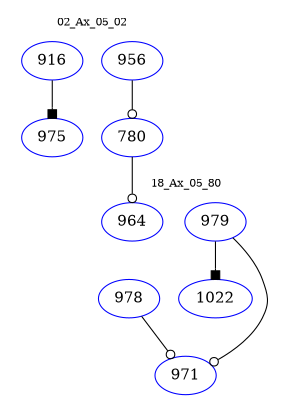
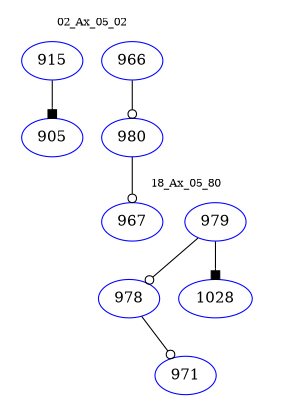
(52, 61) -> (52, 61)
(132, 61) -> (132, 61)
(52, 138) -> (52, 138)
(132, 138) -> (132, 138)
(132, 222) -> (132, 222)
(215, 299) -> (215, 299)
(267, 304) -> (175, 258)
